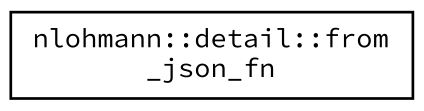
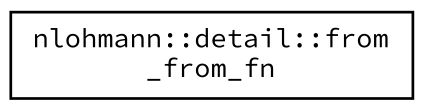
(212, 55) -> (212, 55)
